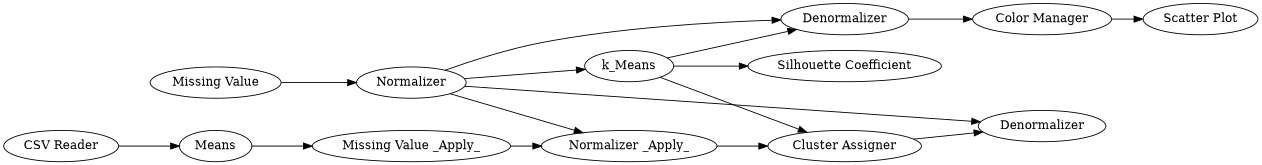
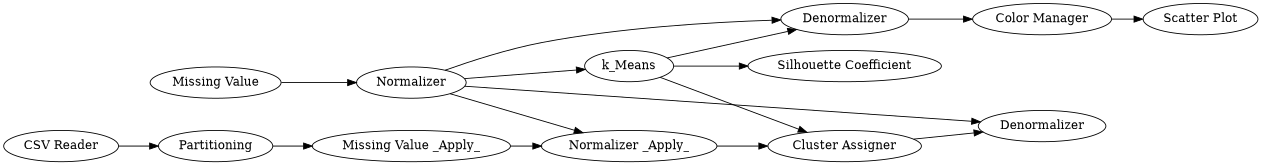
(216, 146) -> (216, 146)
